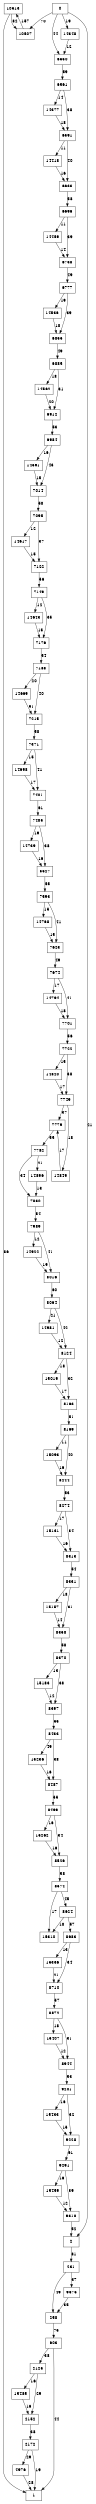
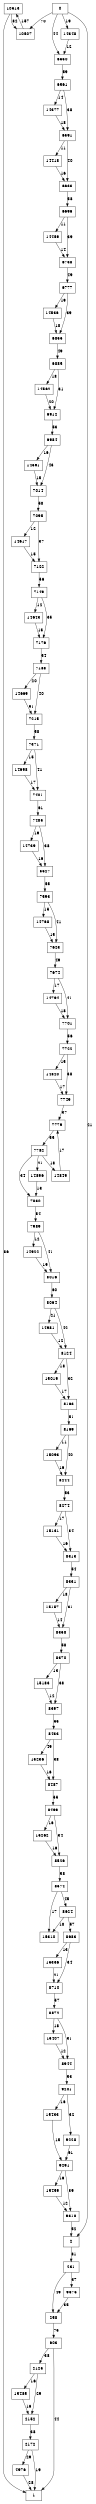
(68, 1137) -> (47, 1163)
(60, 2127) -> (54, 2139)
